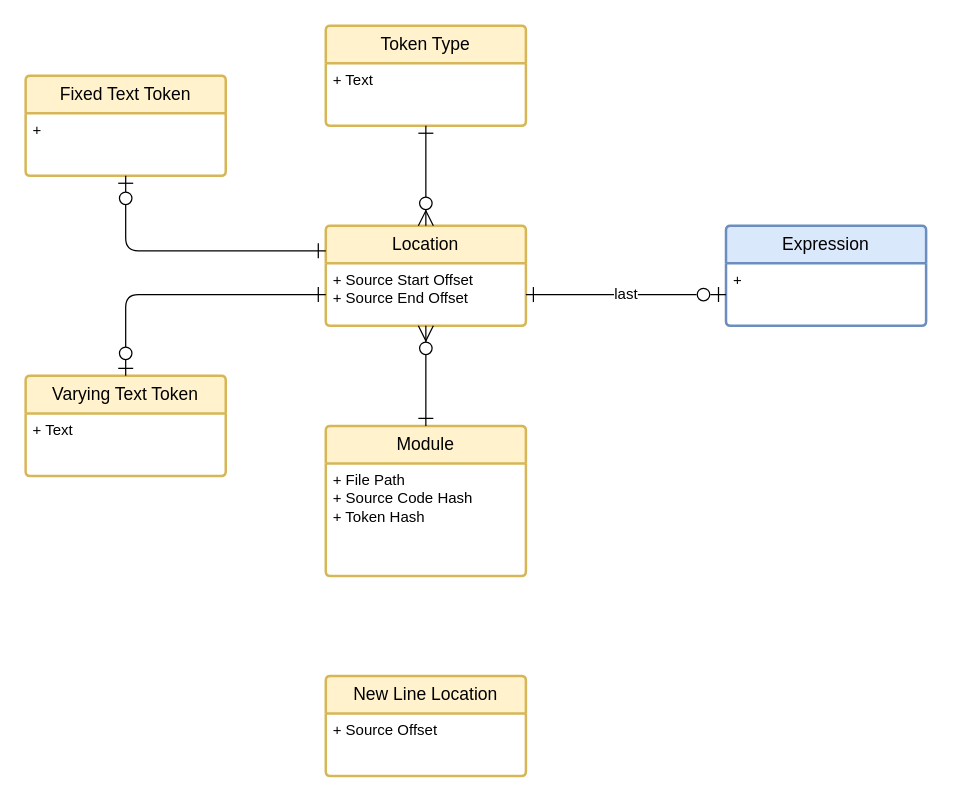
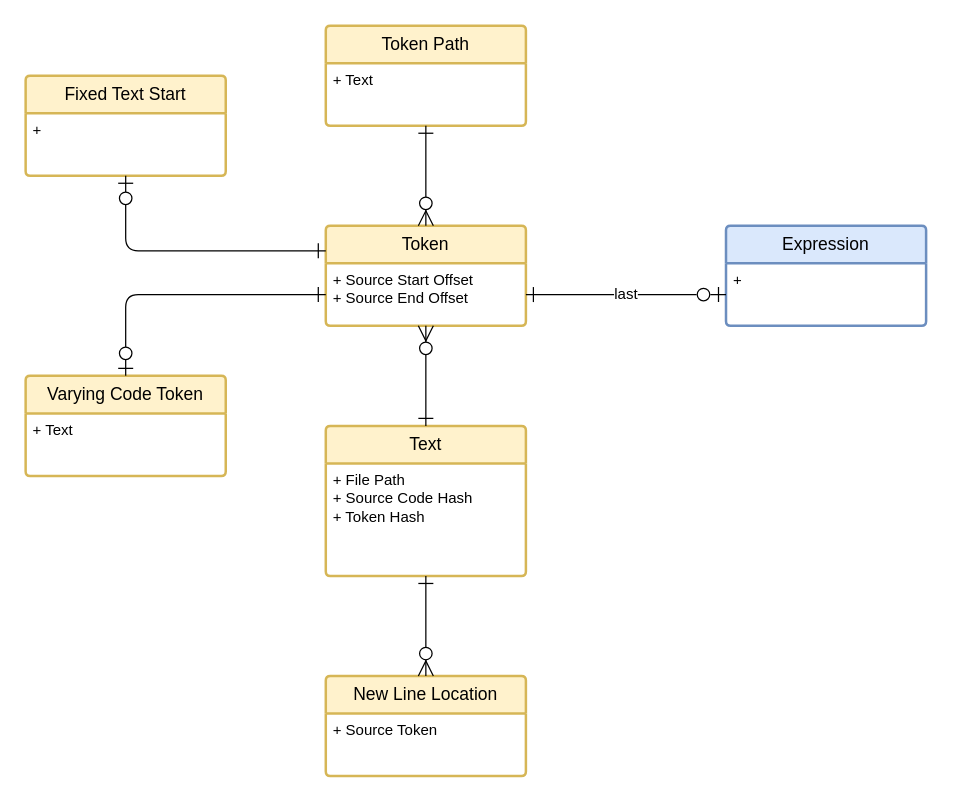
(426, 44) -> (426, 44)
(126, 94) -> (126, 94)
(426, 244) -> (426, 244)
(126, 394) -> (126, 394)
(426, 444) -> (426, 444)
none -> (426, 627)
(392, 731) -> (388, 731)
